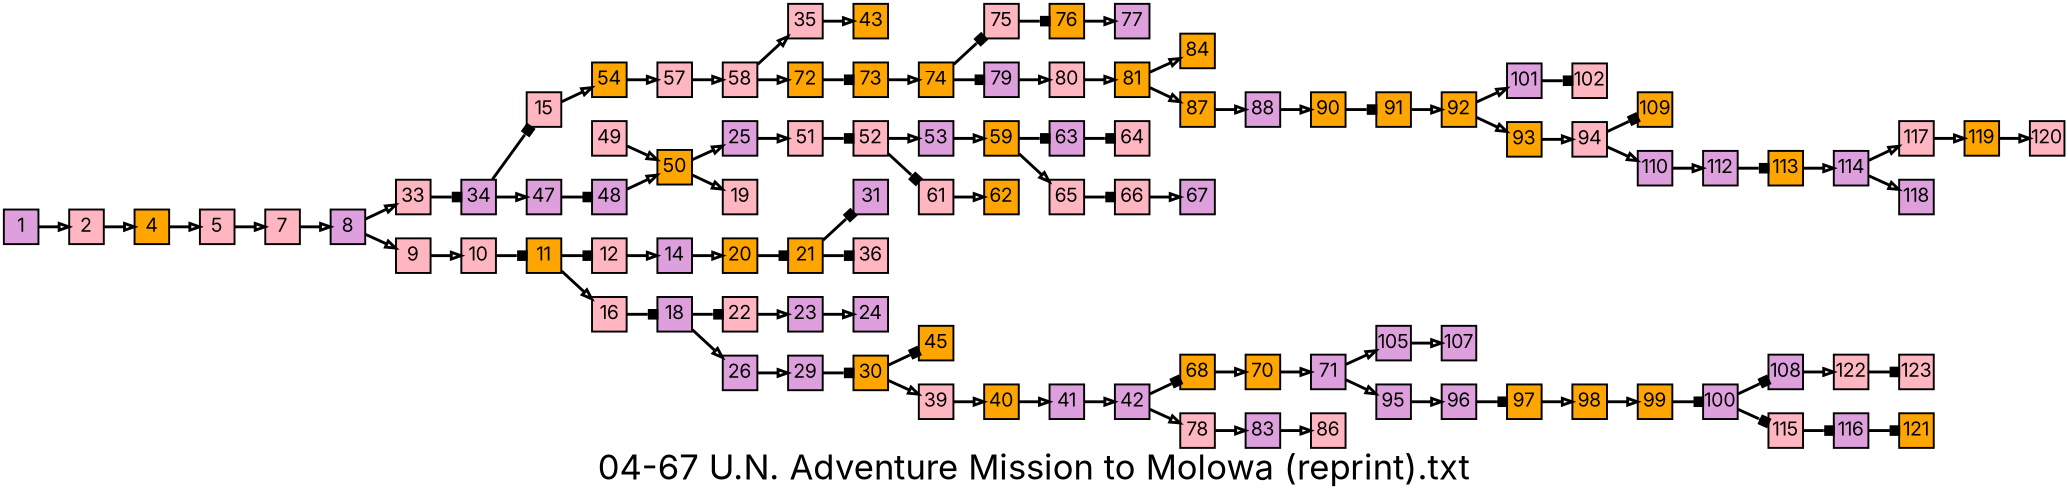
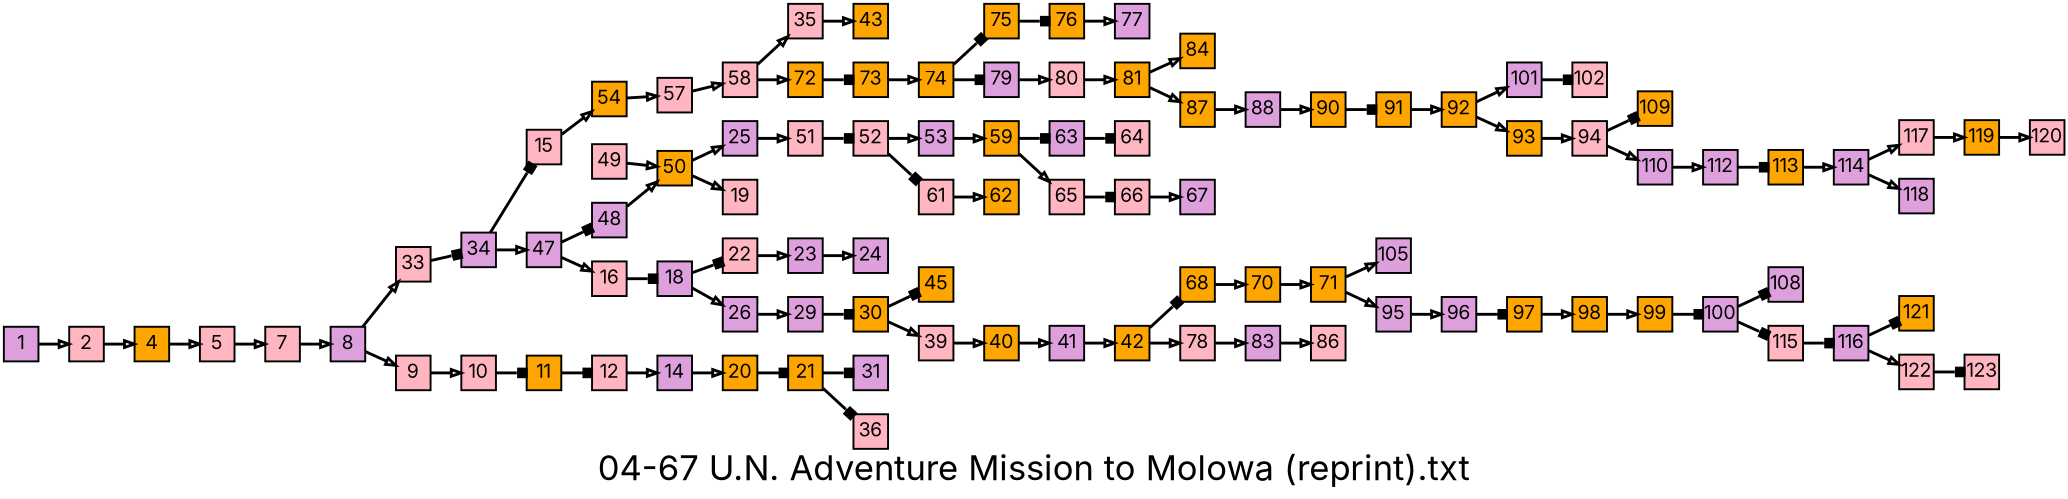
(1001, 21) -> (1001, 21)
(573, 282) -> (572, 262)
(1459, 343) -> none
(1328, 372) -> (1328, 284)
(1814, 372) -> (1879, 355)
(1132, 402) -> (1132, 343)
